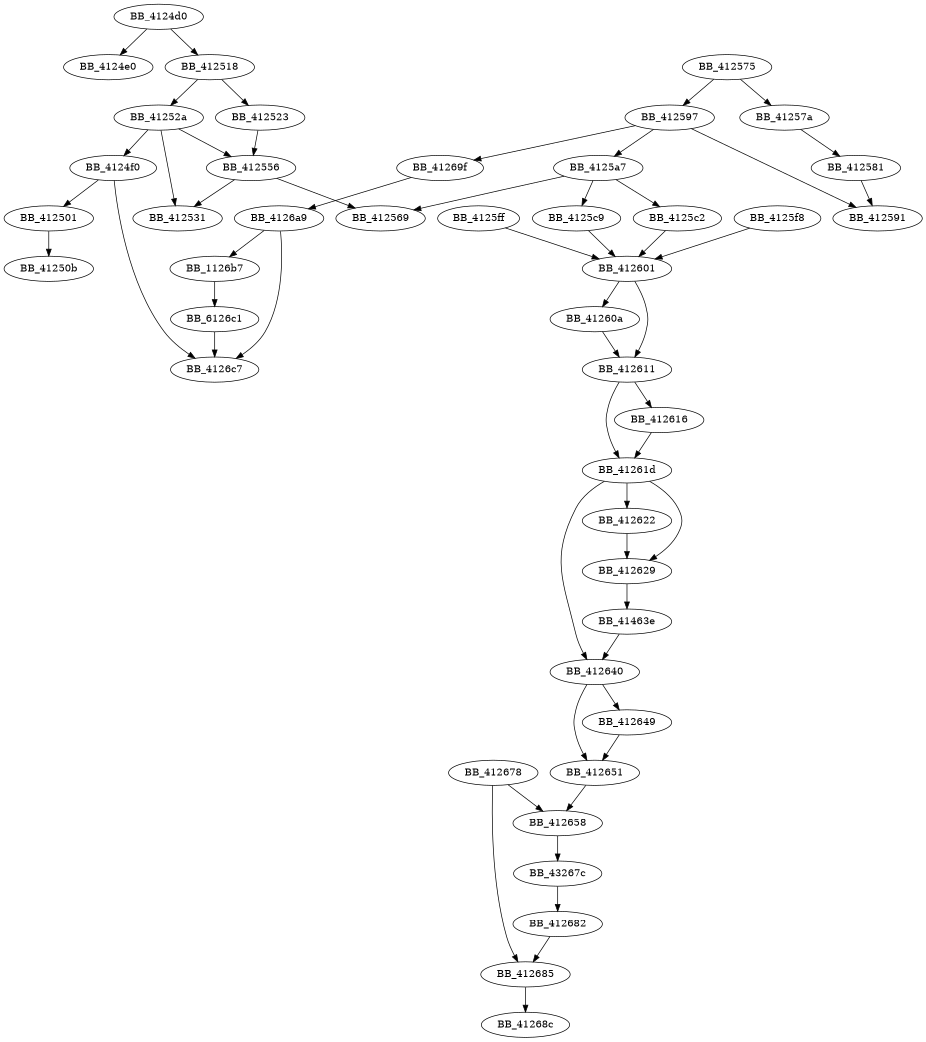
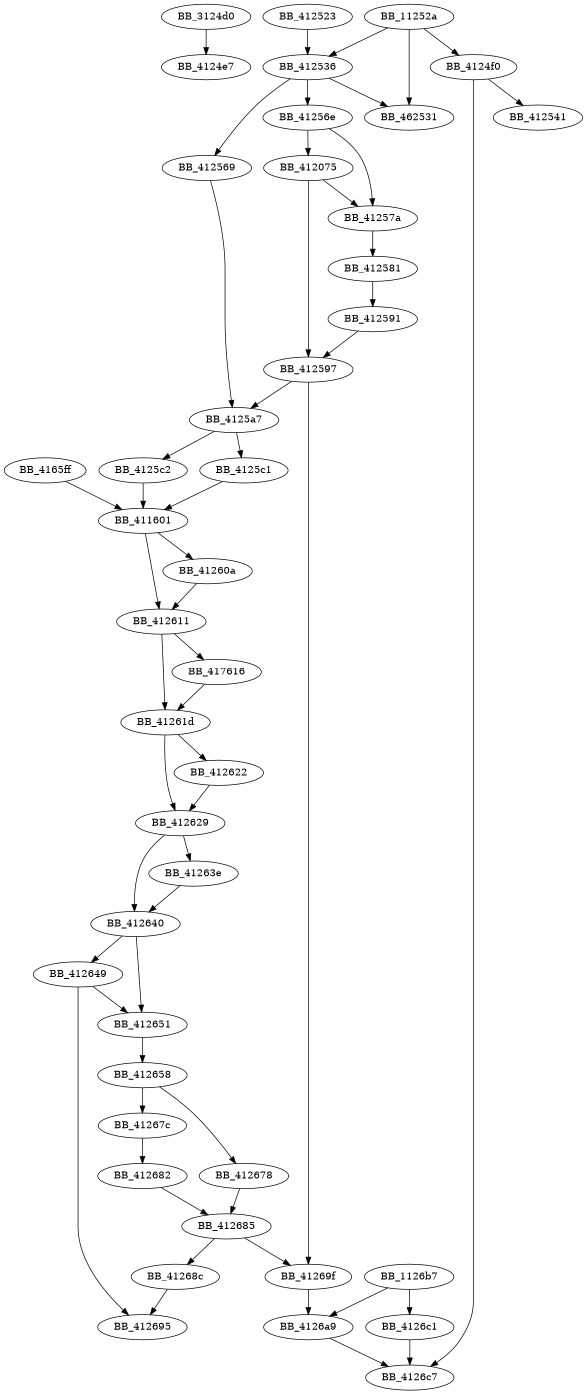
(159, 17) -> (206, 17)
(108, 67) -> (206, 67)
(210, 67) -> none
(727, 67) -> (308, 168)
(159, 118) -> (409, 17)
none -> (308, 118)
(770, 166) -> (343, 342)
(251, 168) -> (308, 67)
(492, 192) -> (225, 290)
(49, 218) -> (538, 118)
(178, 218) -> (409, 118)
(479, 218) -> (45, 470)
(577, 218) -> (244, 470)
(777, 218) -> none
(250, 241) -> (362, 1300)
(49, 269) -> none
(627, 269) -> (143, 521)
(215, 319) -> (410, 1327)
(659, 420) -> (217, 672)
(561, 561) -> (140, 866)
(627, 622) -> (194, 874)
(523, 796) -> (199, 1119)
(558, 874) -> (142, 1126)
none -> (264, 1250)
none -> (142, 1327)
